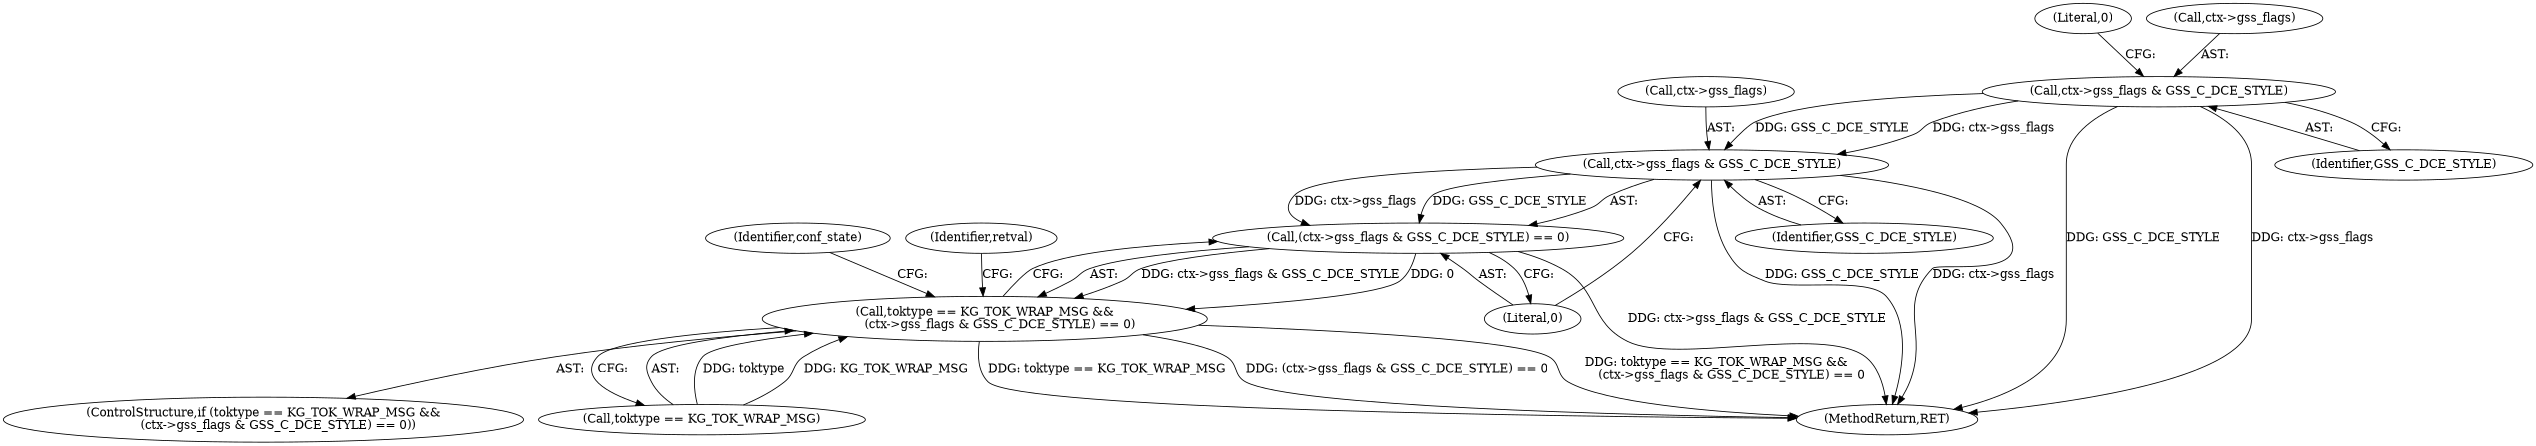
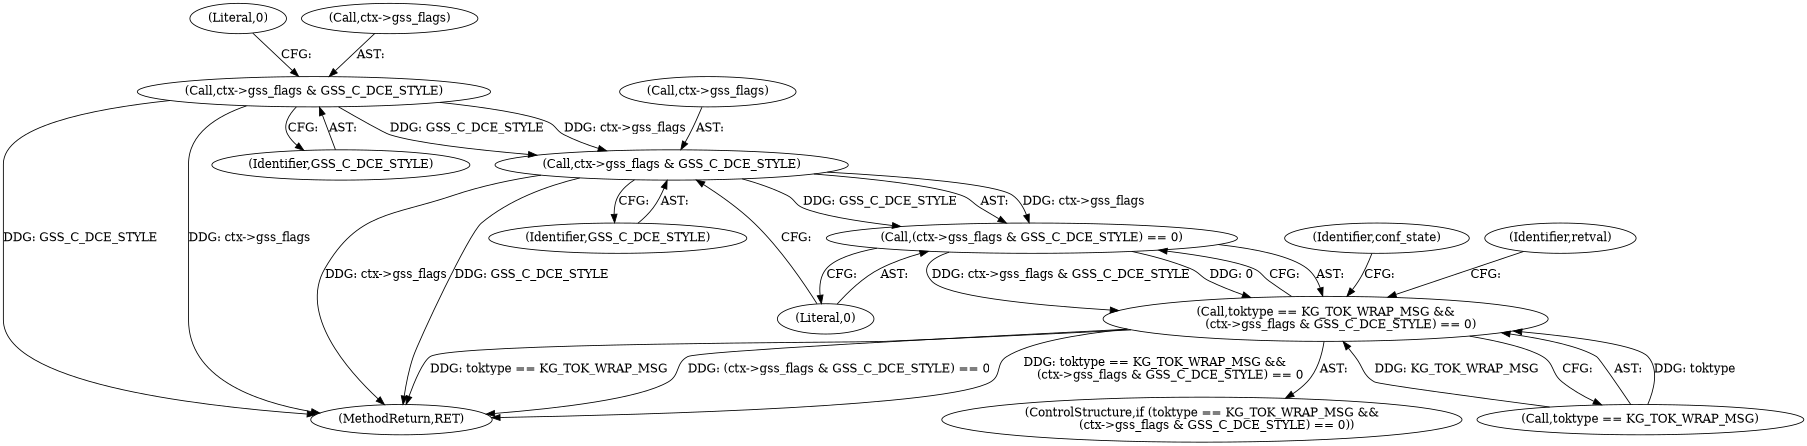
(1696, 349) -> none
